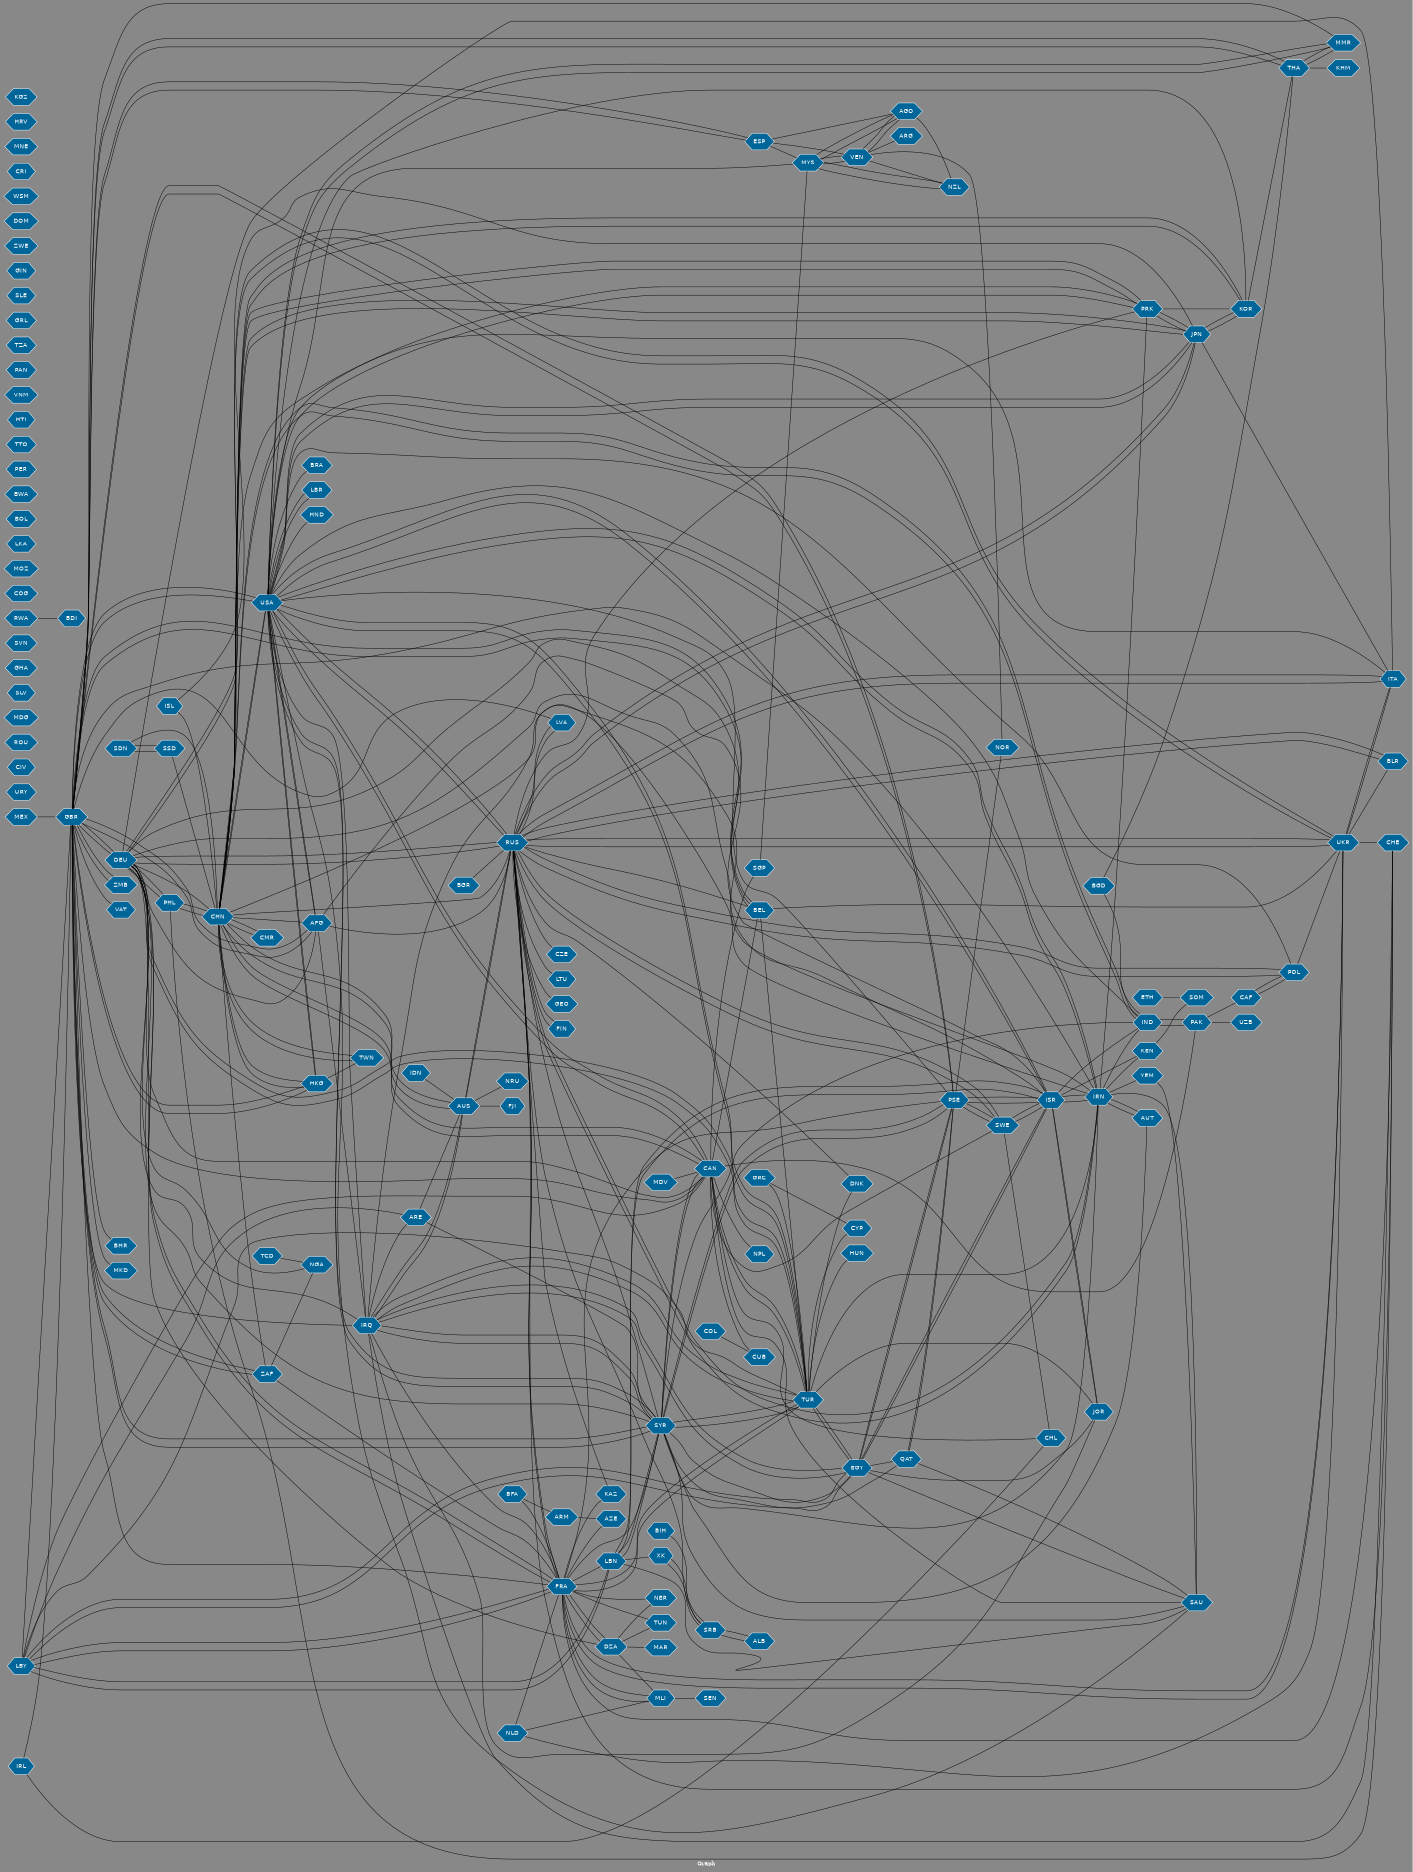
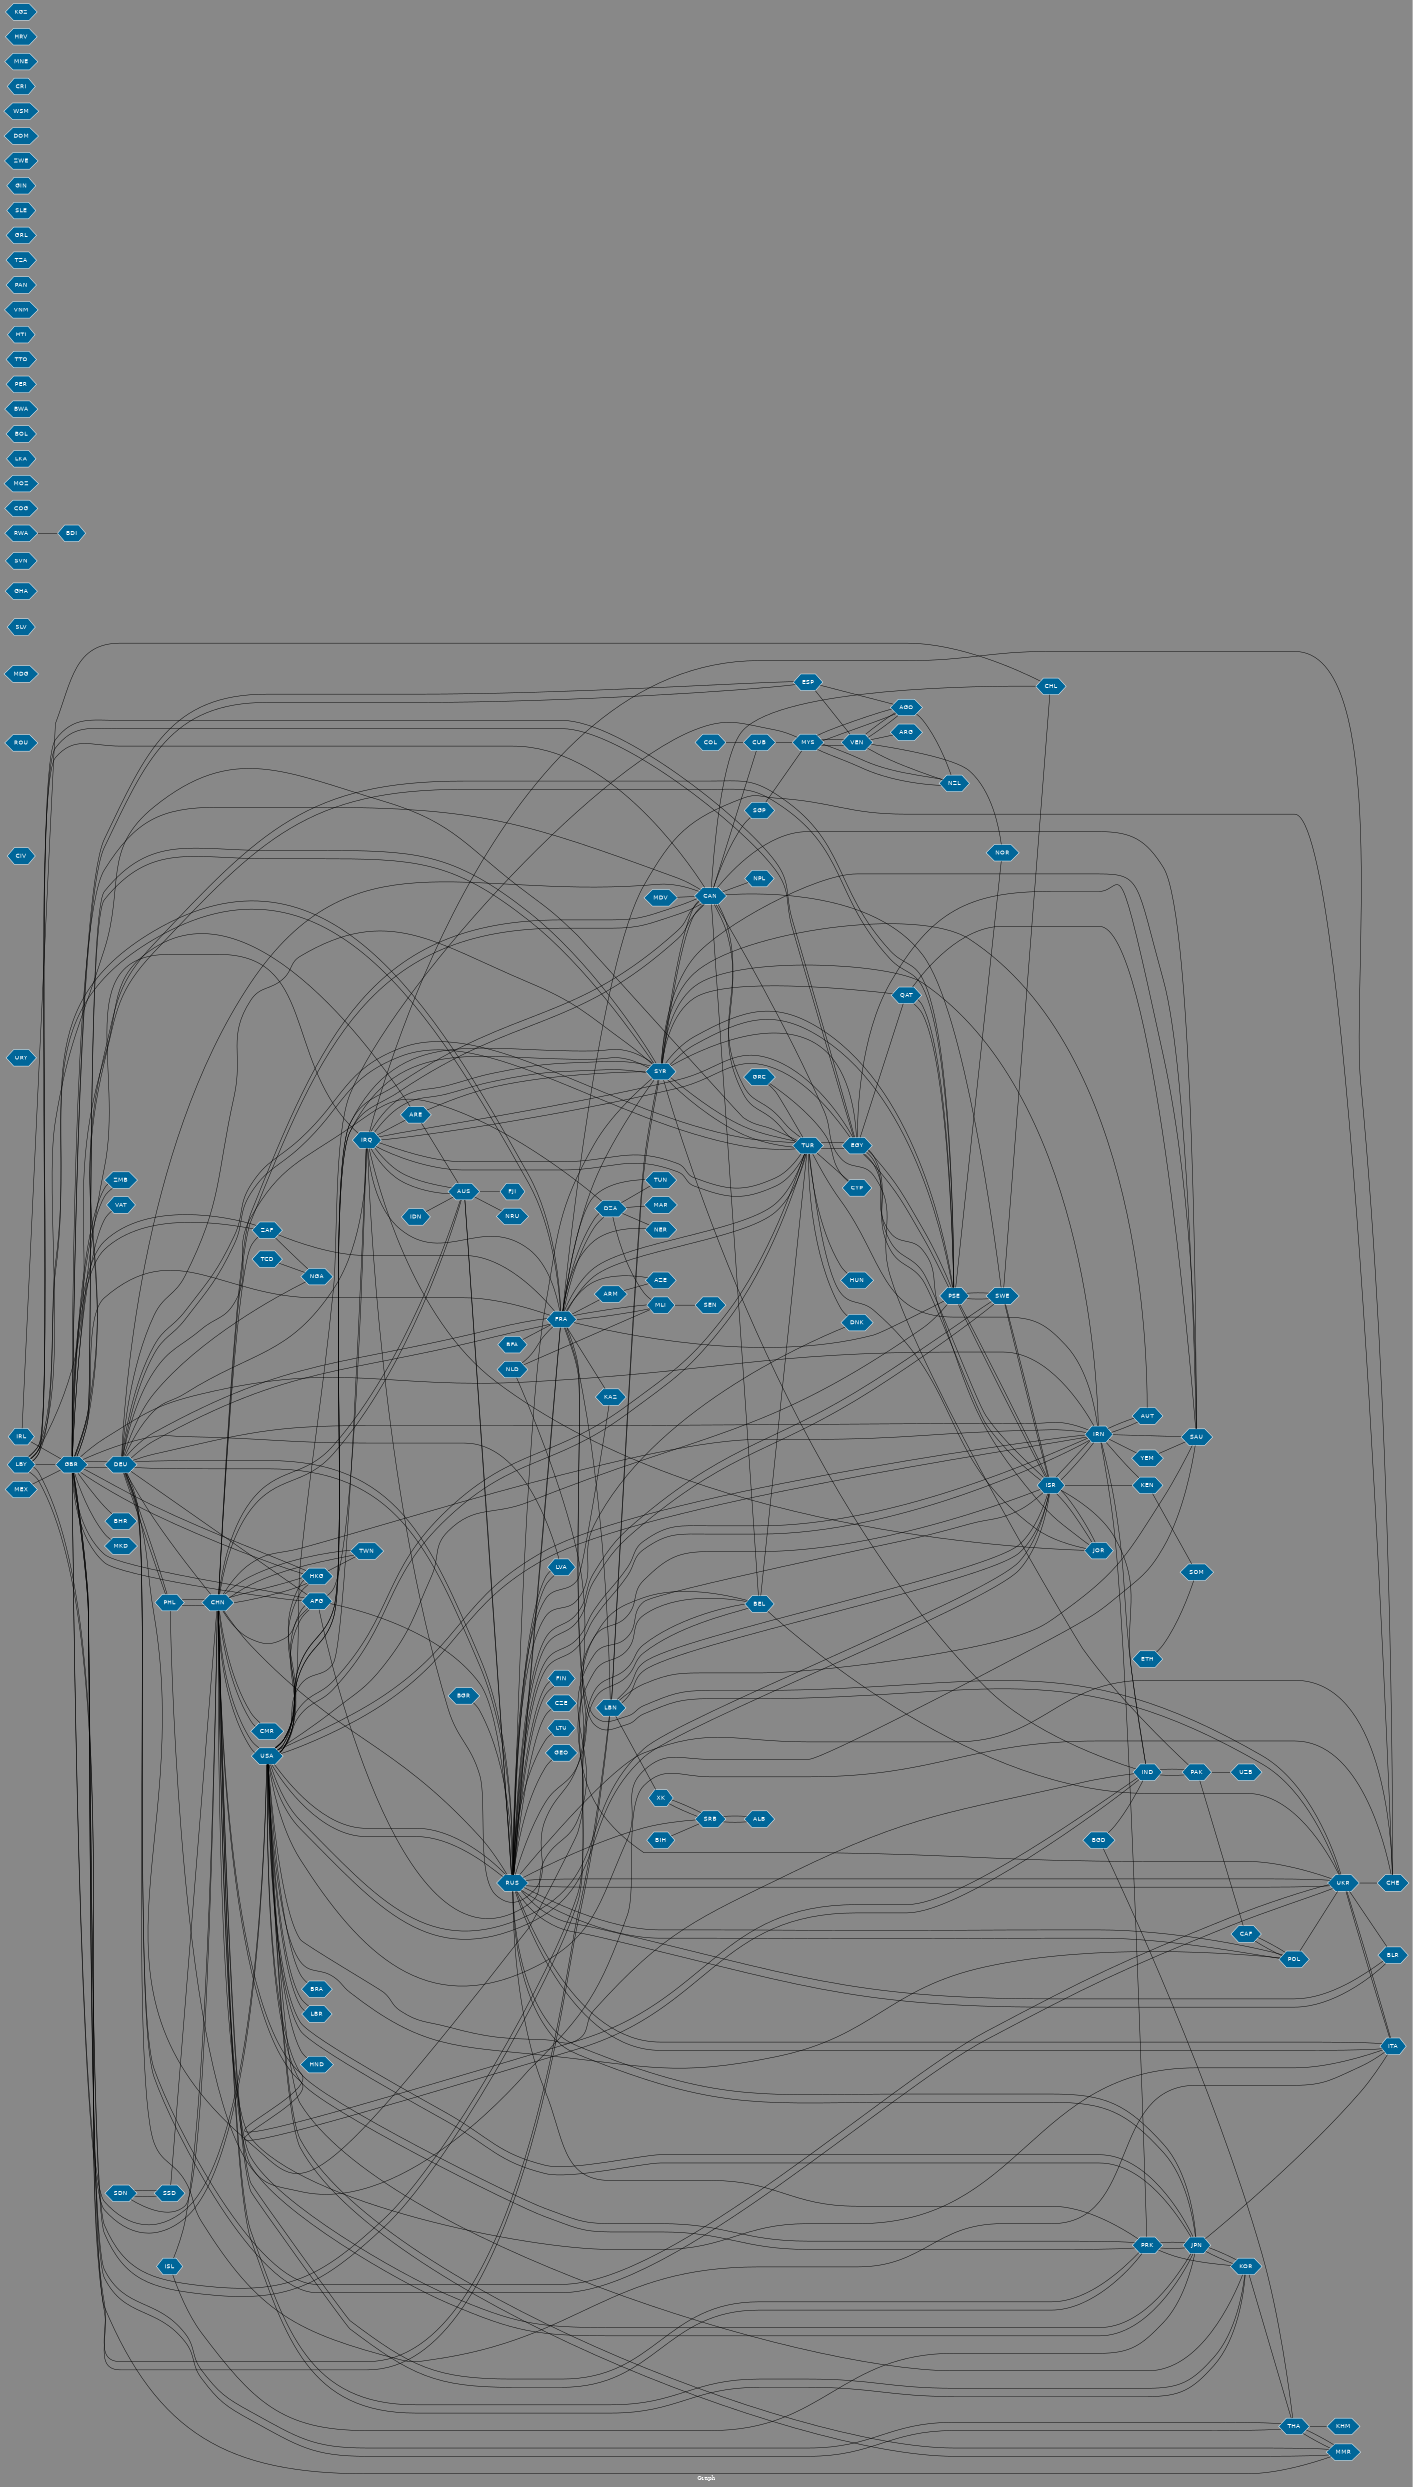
(783, 152) -> (784, 742)
(537, 1506) -> (586, 1307)
